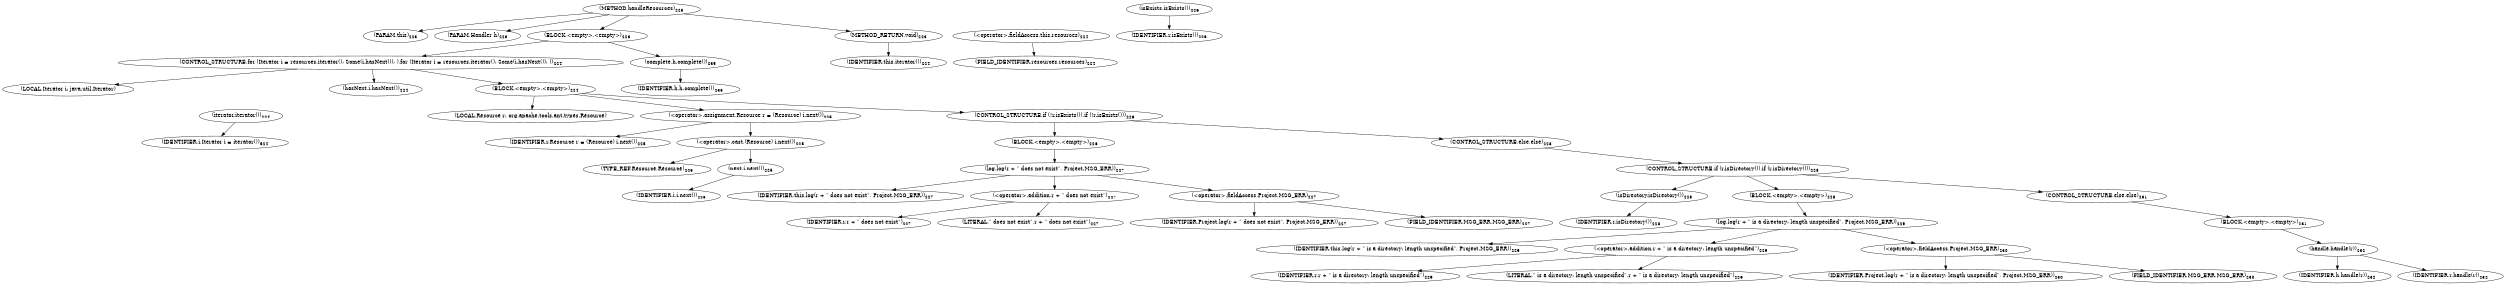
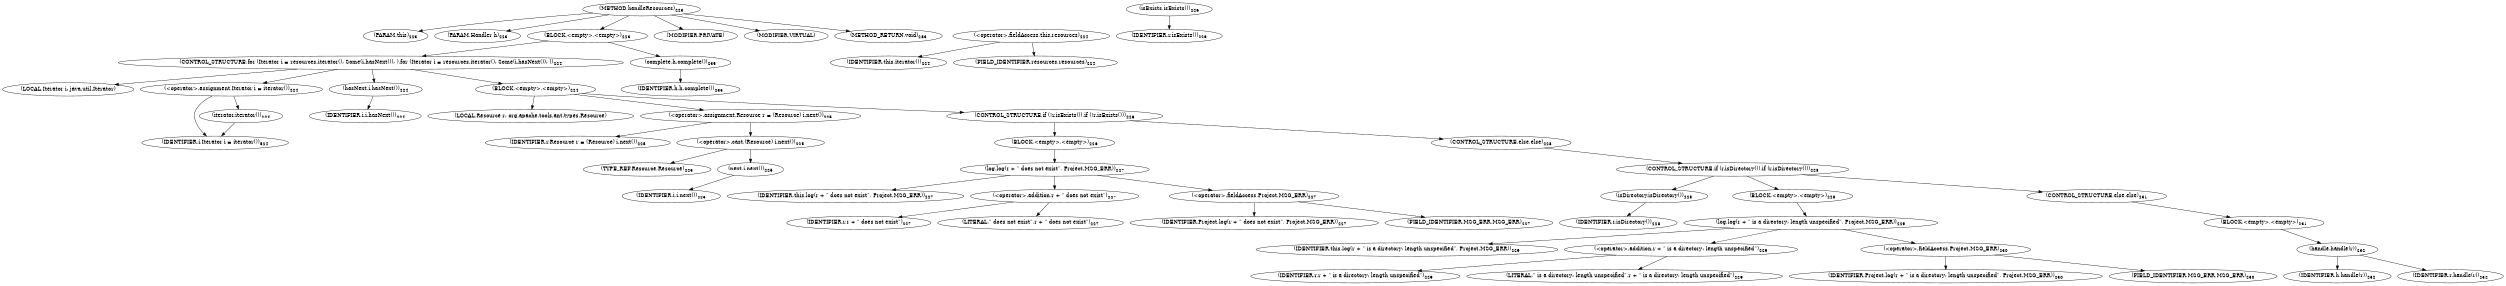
(923, 35) -> (923, 35)
none -> (696, 36)
none -> (786, 36)
(889, 48) -> (961, 49)
none -> (231, 89)
none -> (365, 116)
